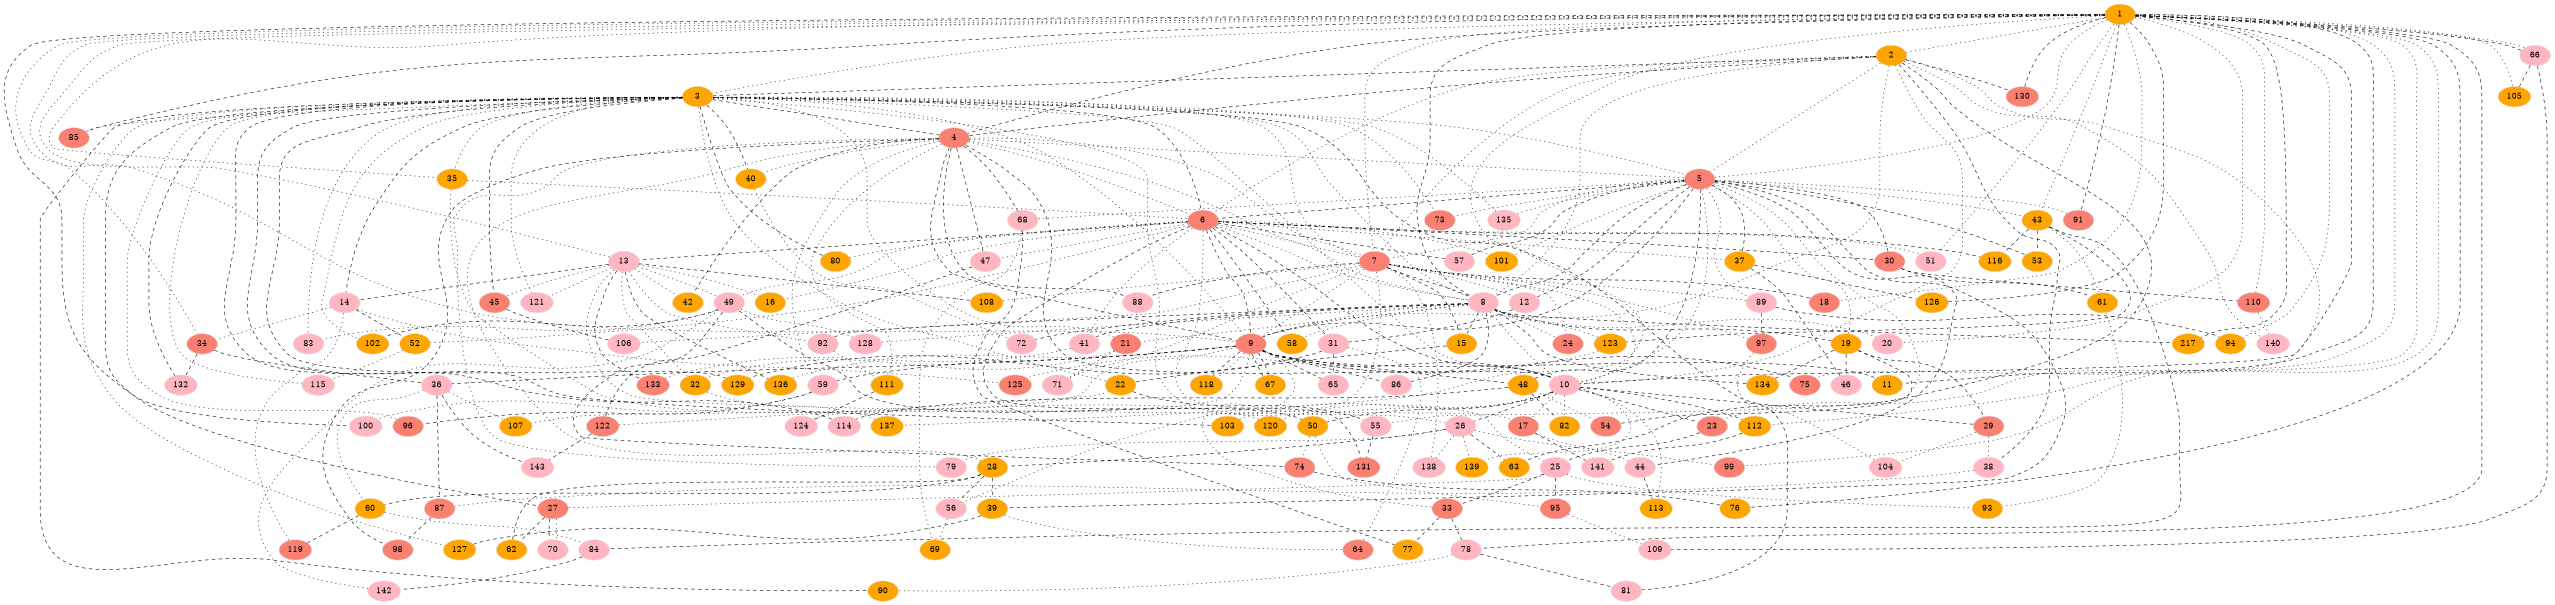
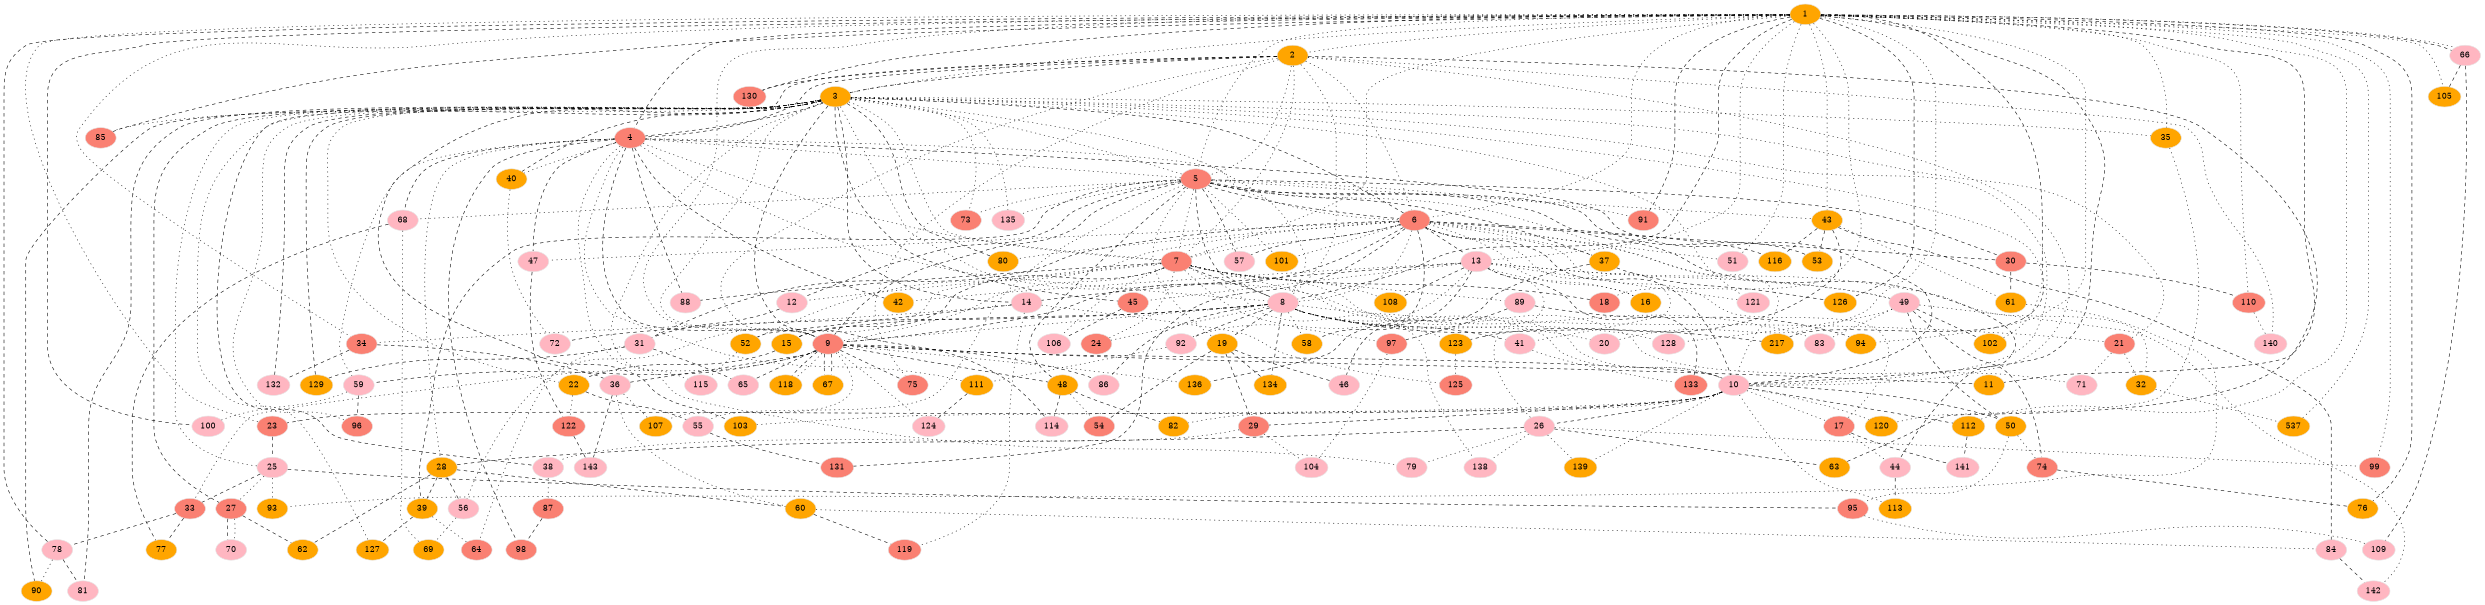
(828, 198) -> (1631, 132)
(1717, 242) -> none
(887, 426) -> (2293, 426)
(438, 447) -> none
